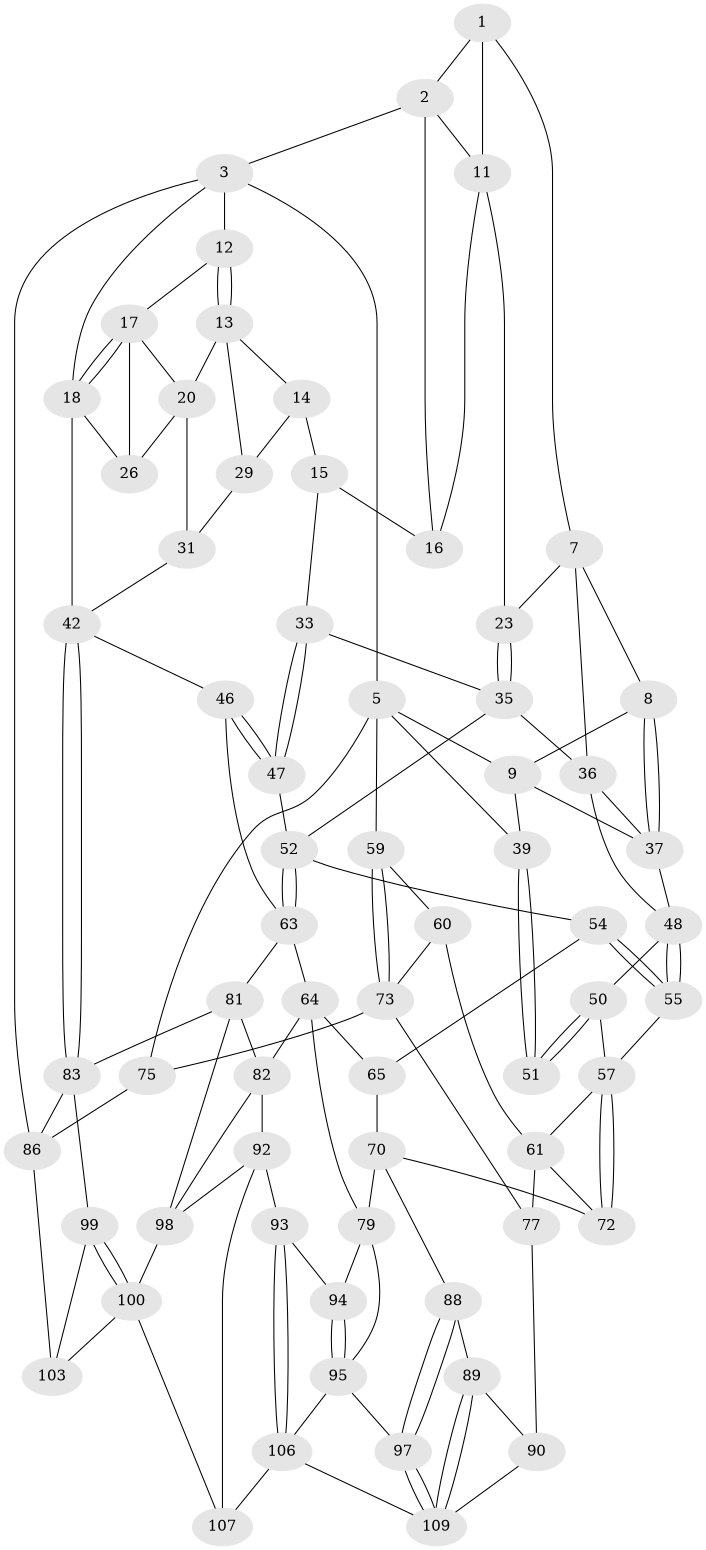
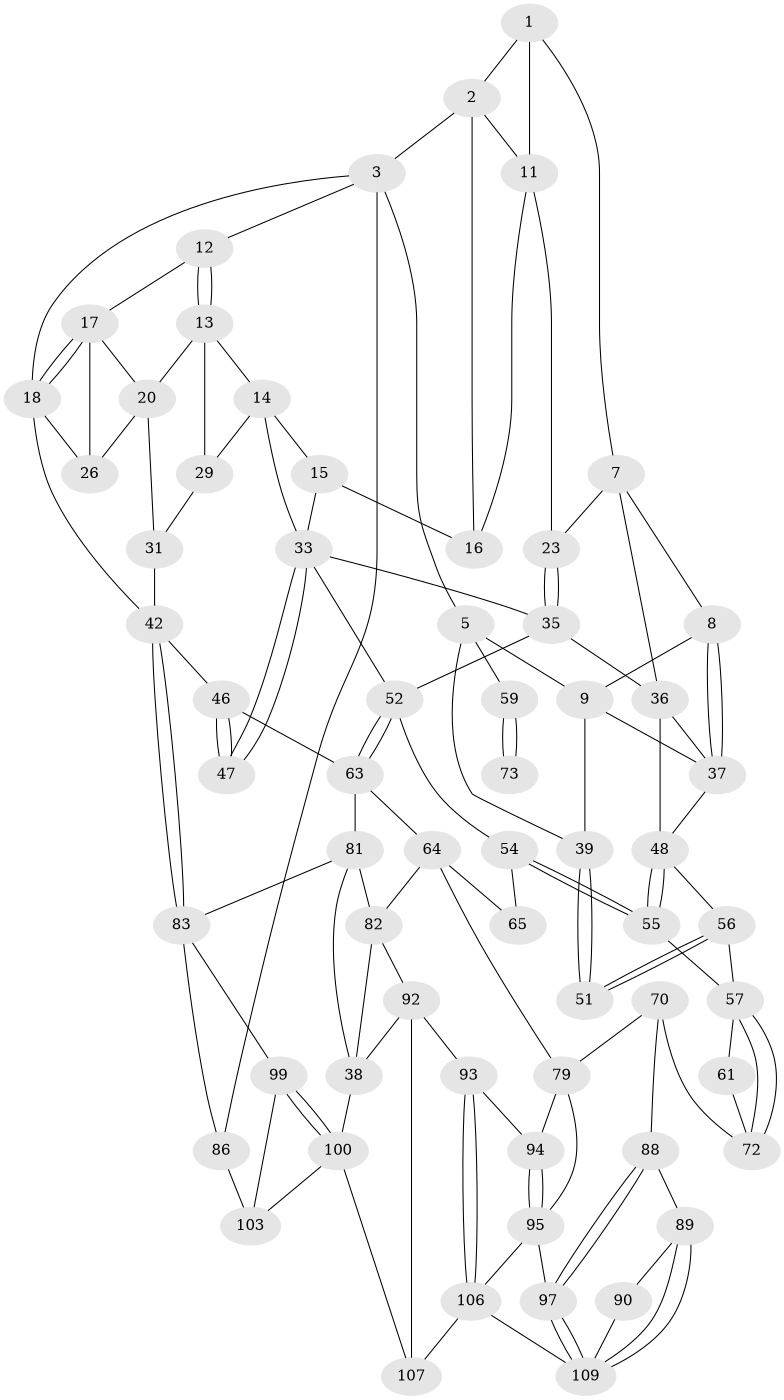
none -> (277, 475)
(284, 818) -> (349, 624)
(443, 925) -> none
(598, 1001) -> (727, 925)
(147, 1076) -> none
(377, 1113) -> none
(165, 1226) -> (354, 1076)
(532, 1226) -> none
